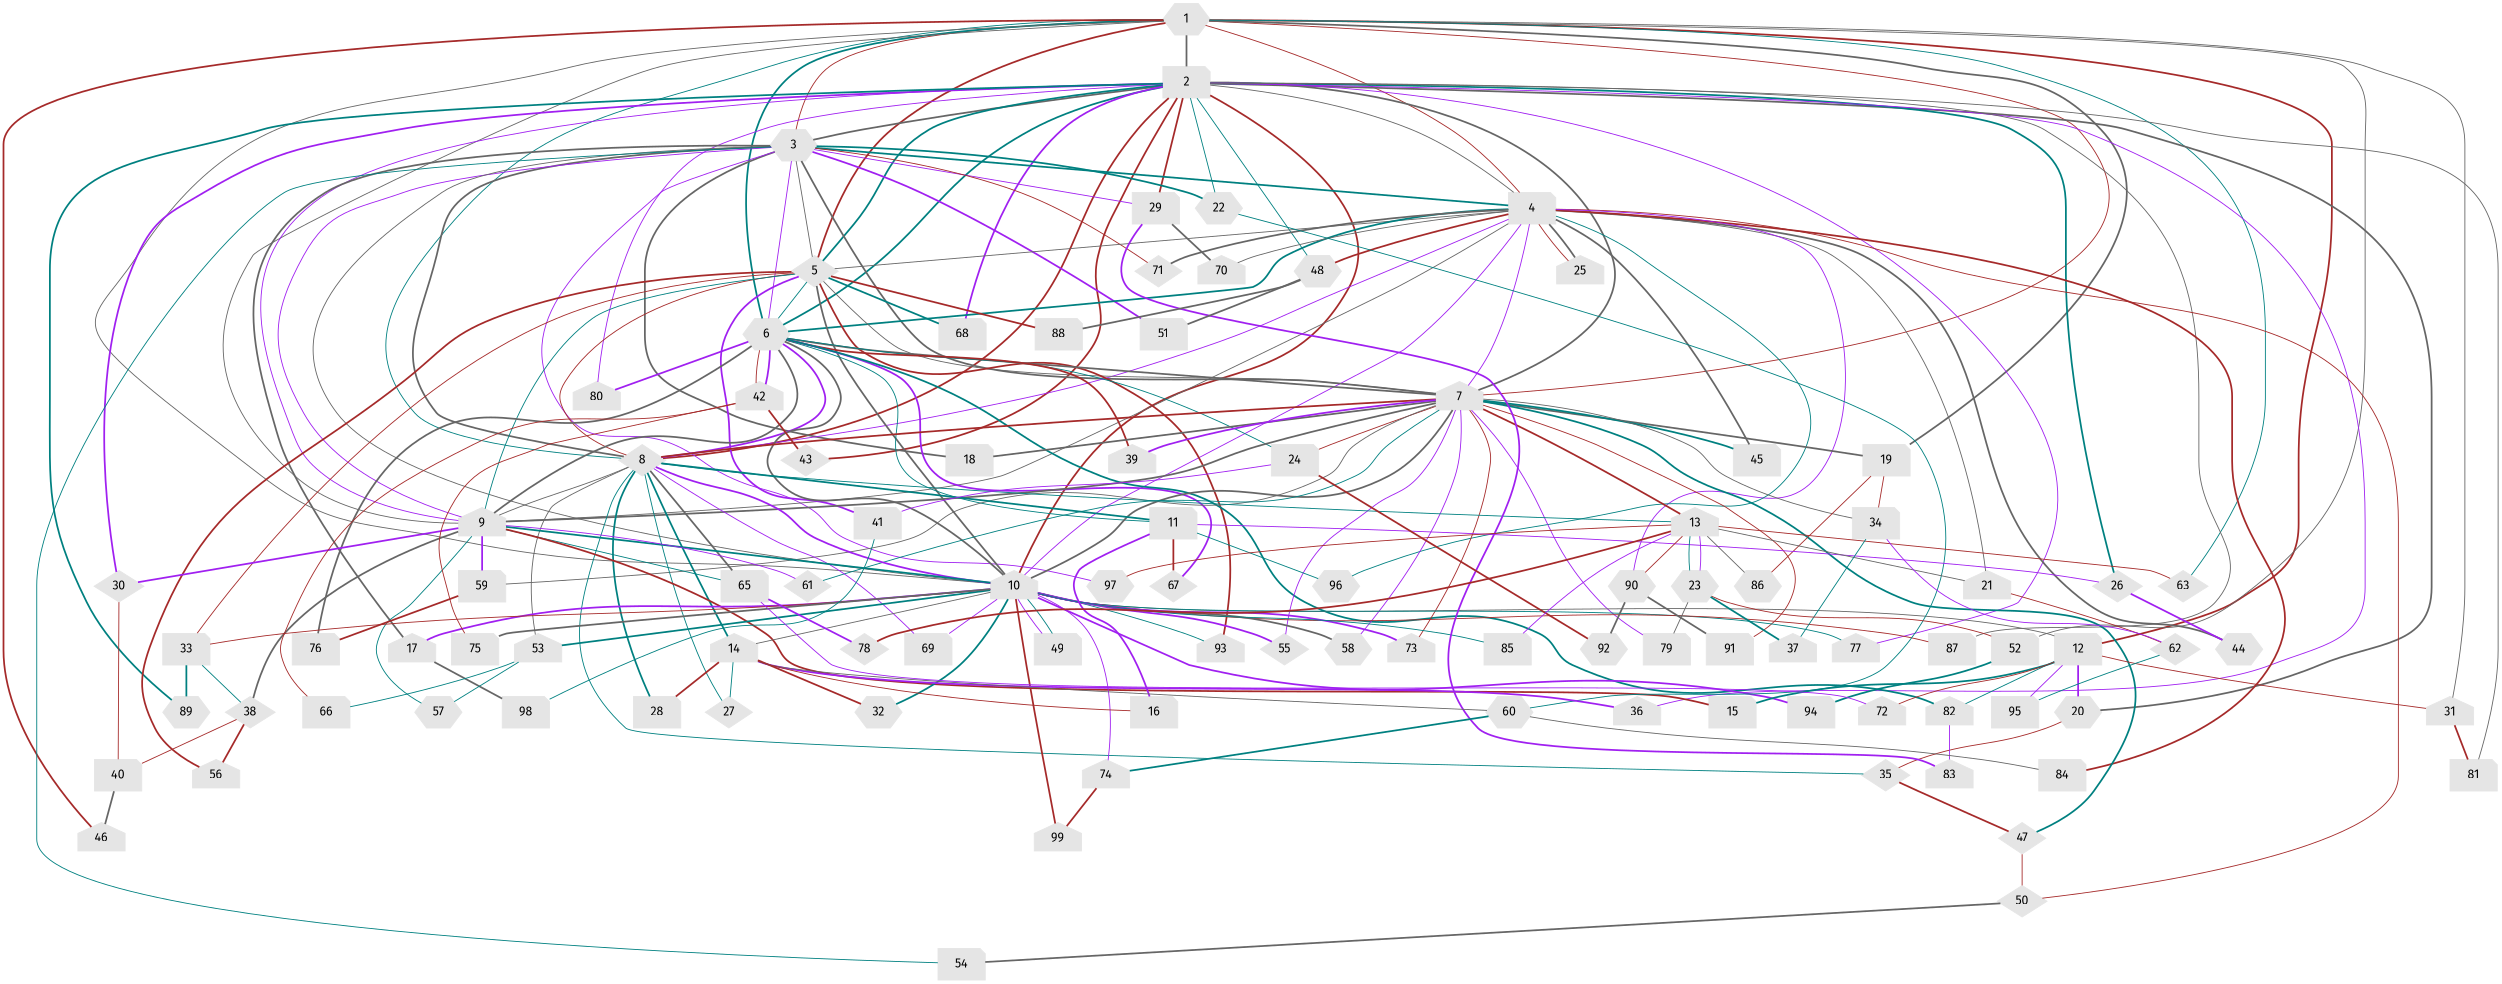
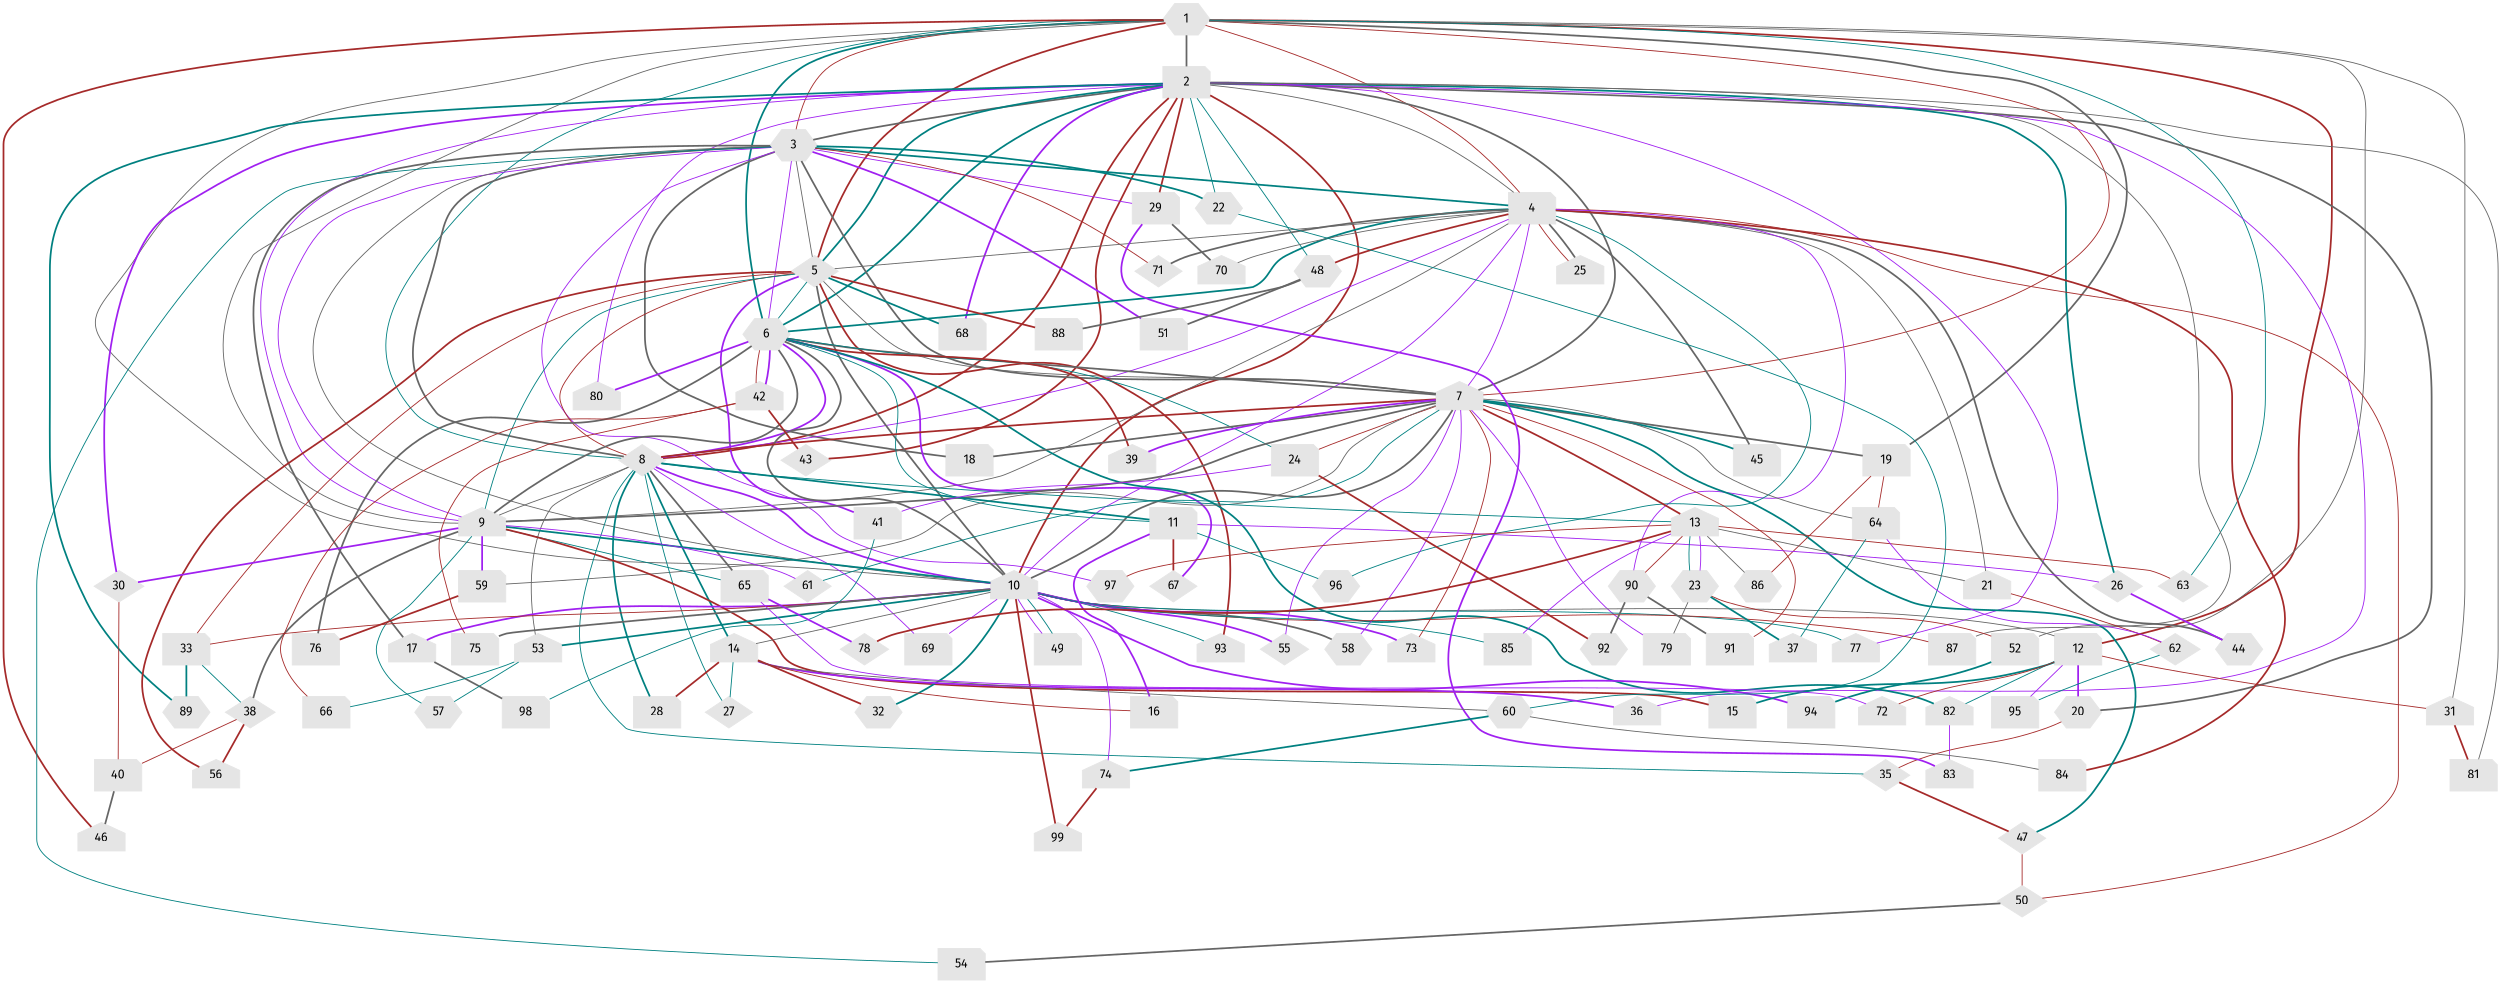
(1876, 523) -> (1876, 523)
